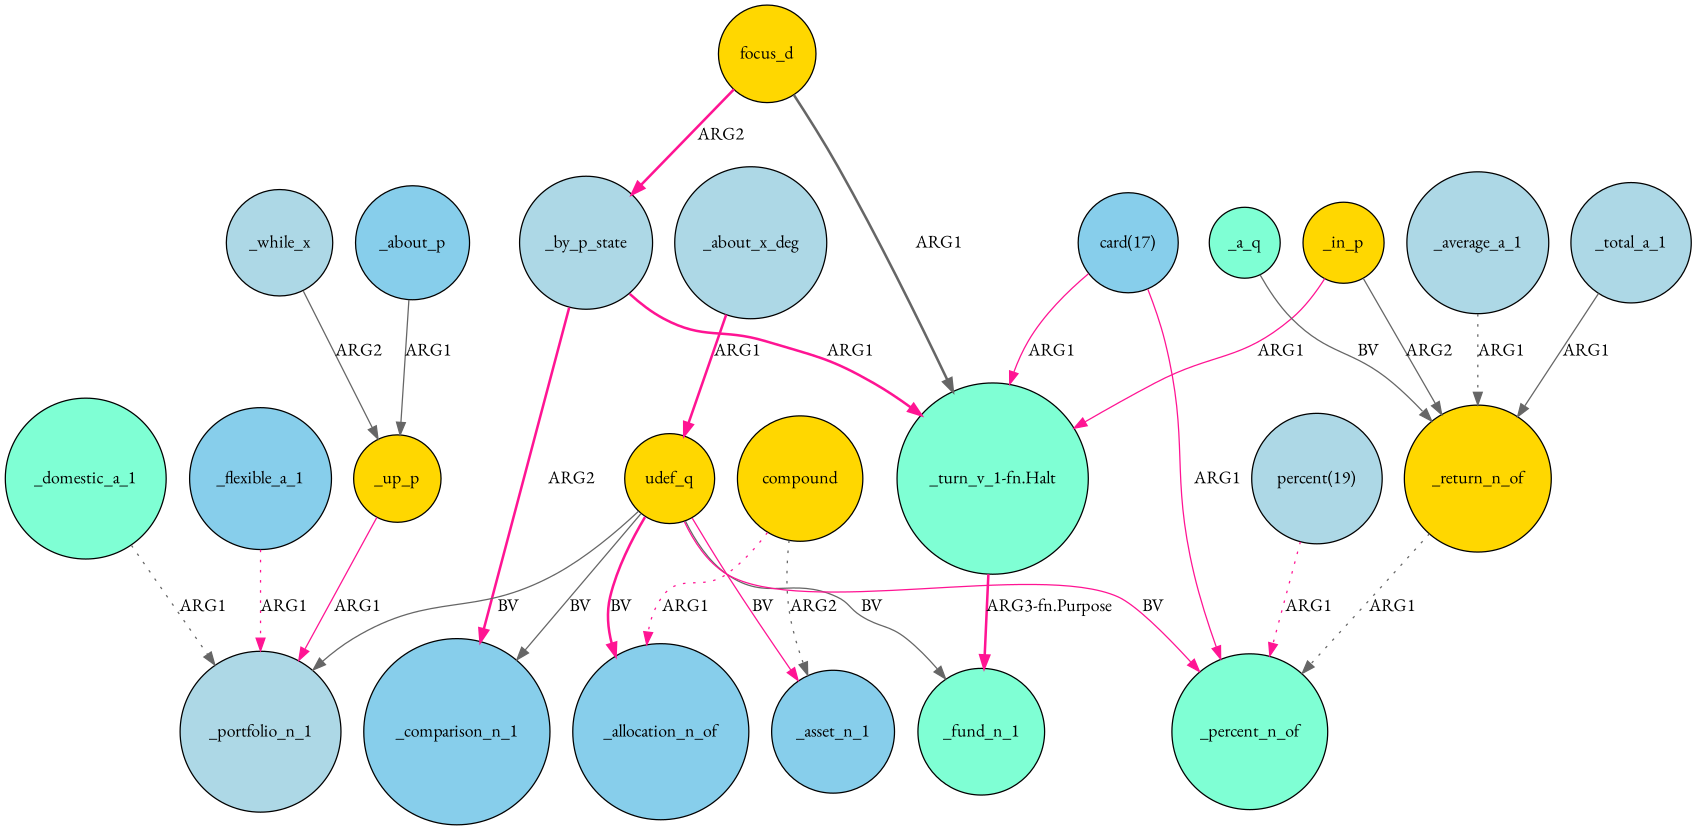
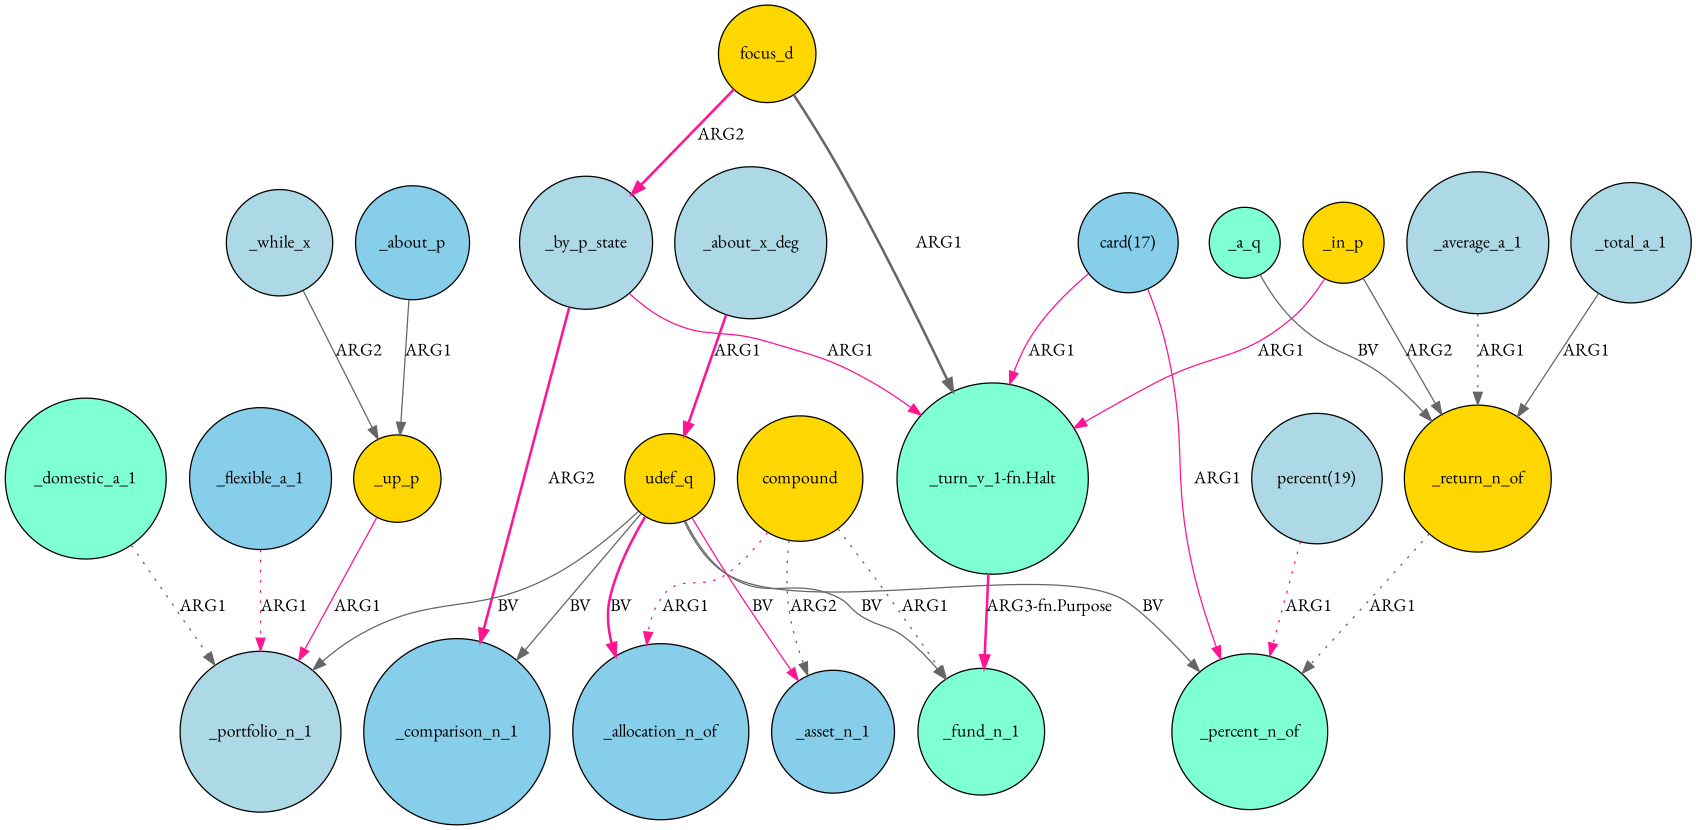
(772, 343) -> (772, 343)
(937, 588) -> (937, 588)
none -> (892, 601)
